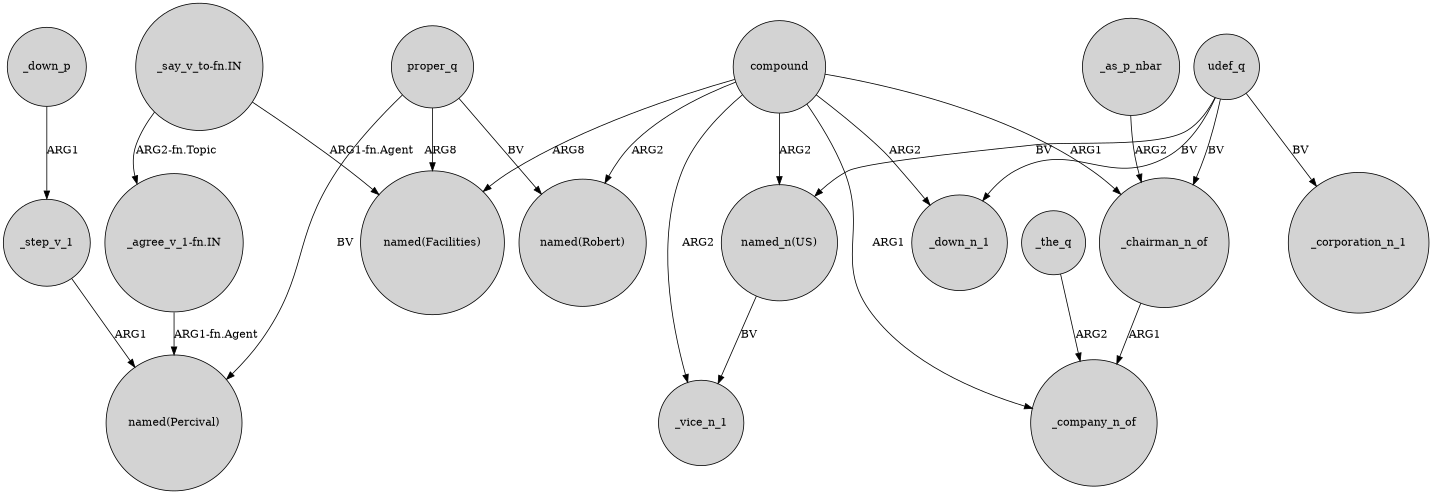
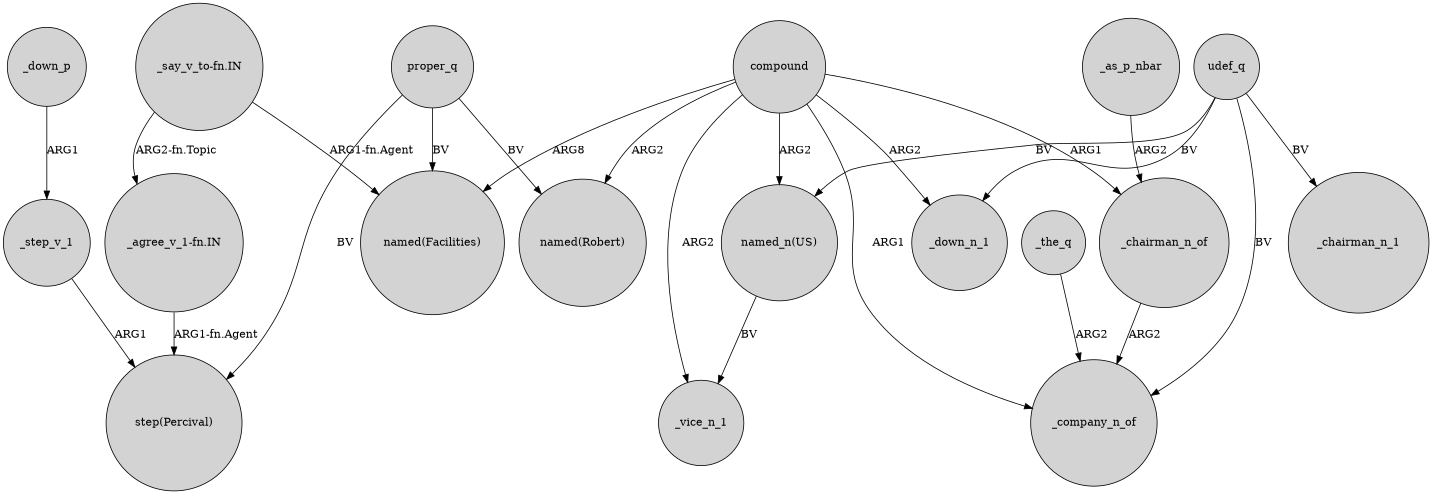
(1210, 139) -> (1252, 262)
(441, 151) -> (441, 151)
(1359, 243) -> (1359, 243)
(1145, 335) -> (1145, 335)
(174, 423) -> (174, 423)
